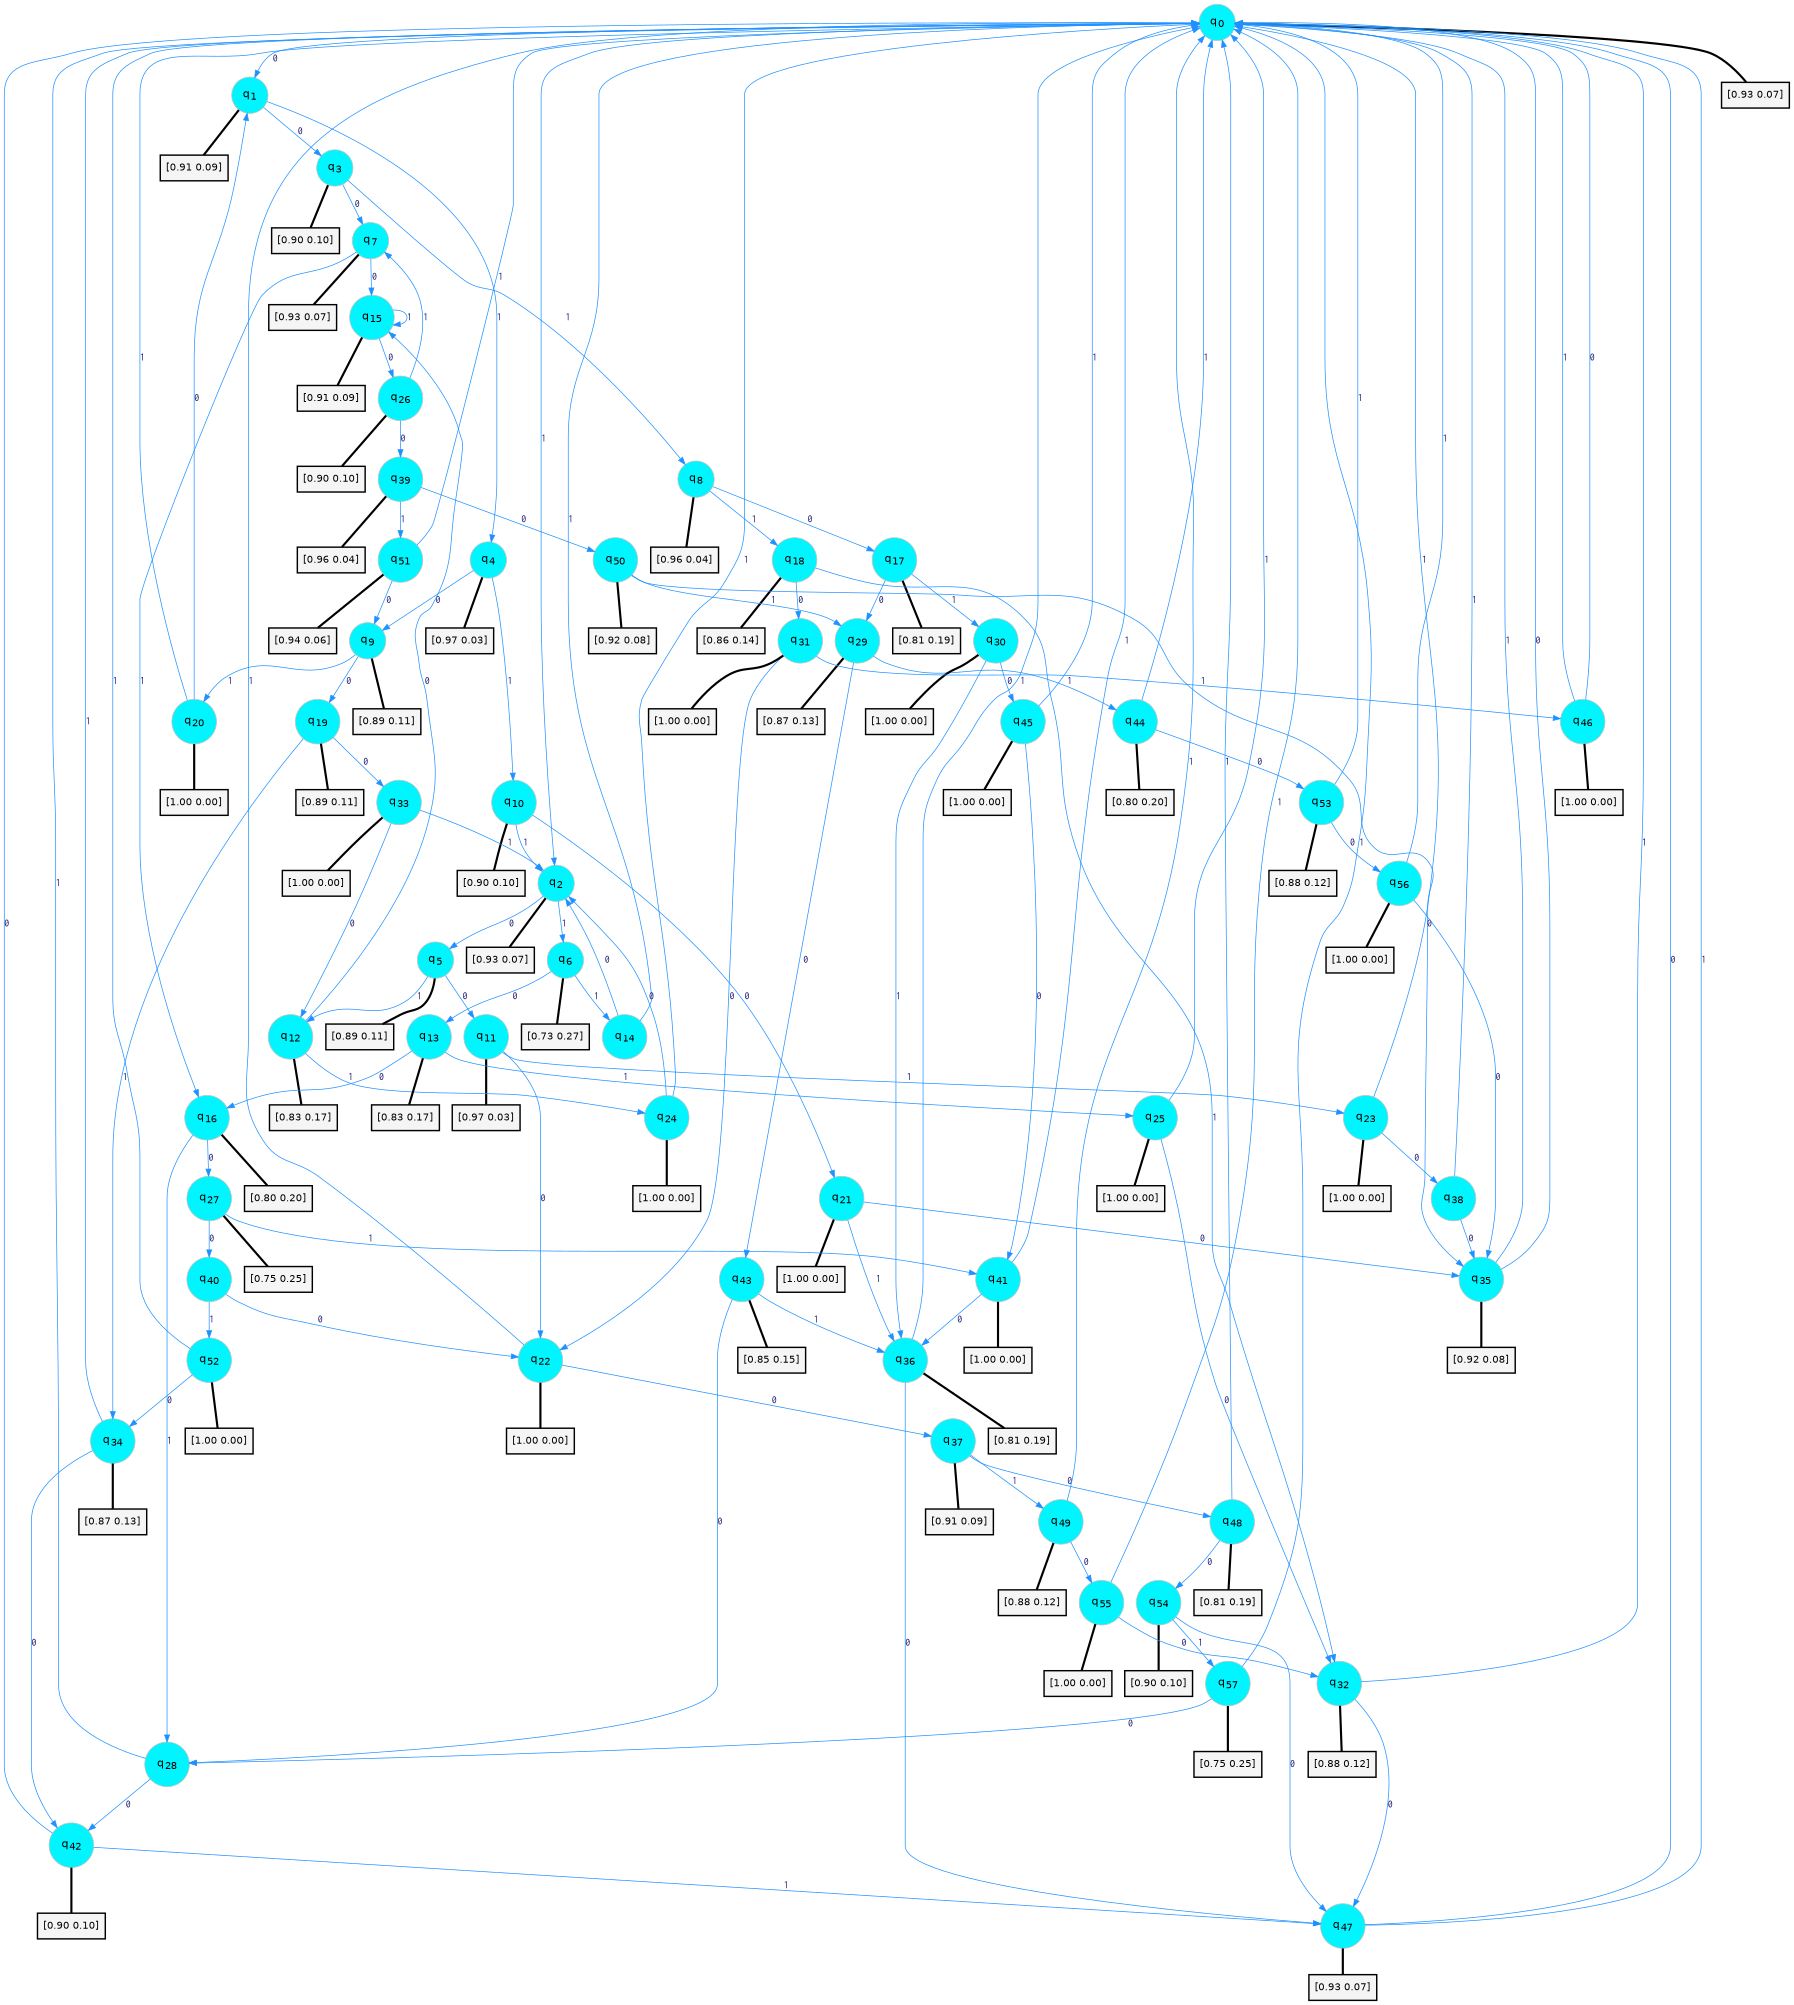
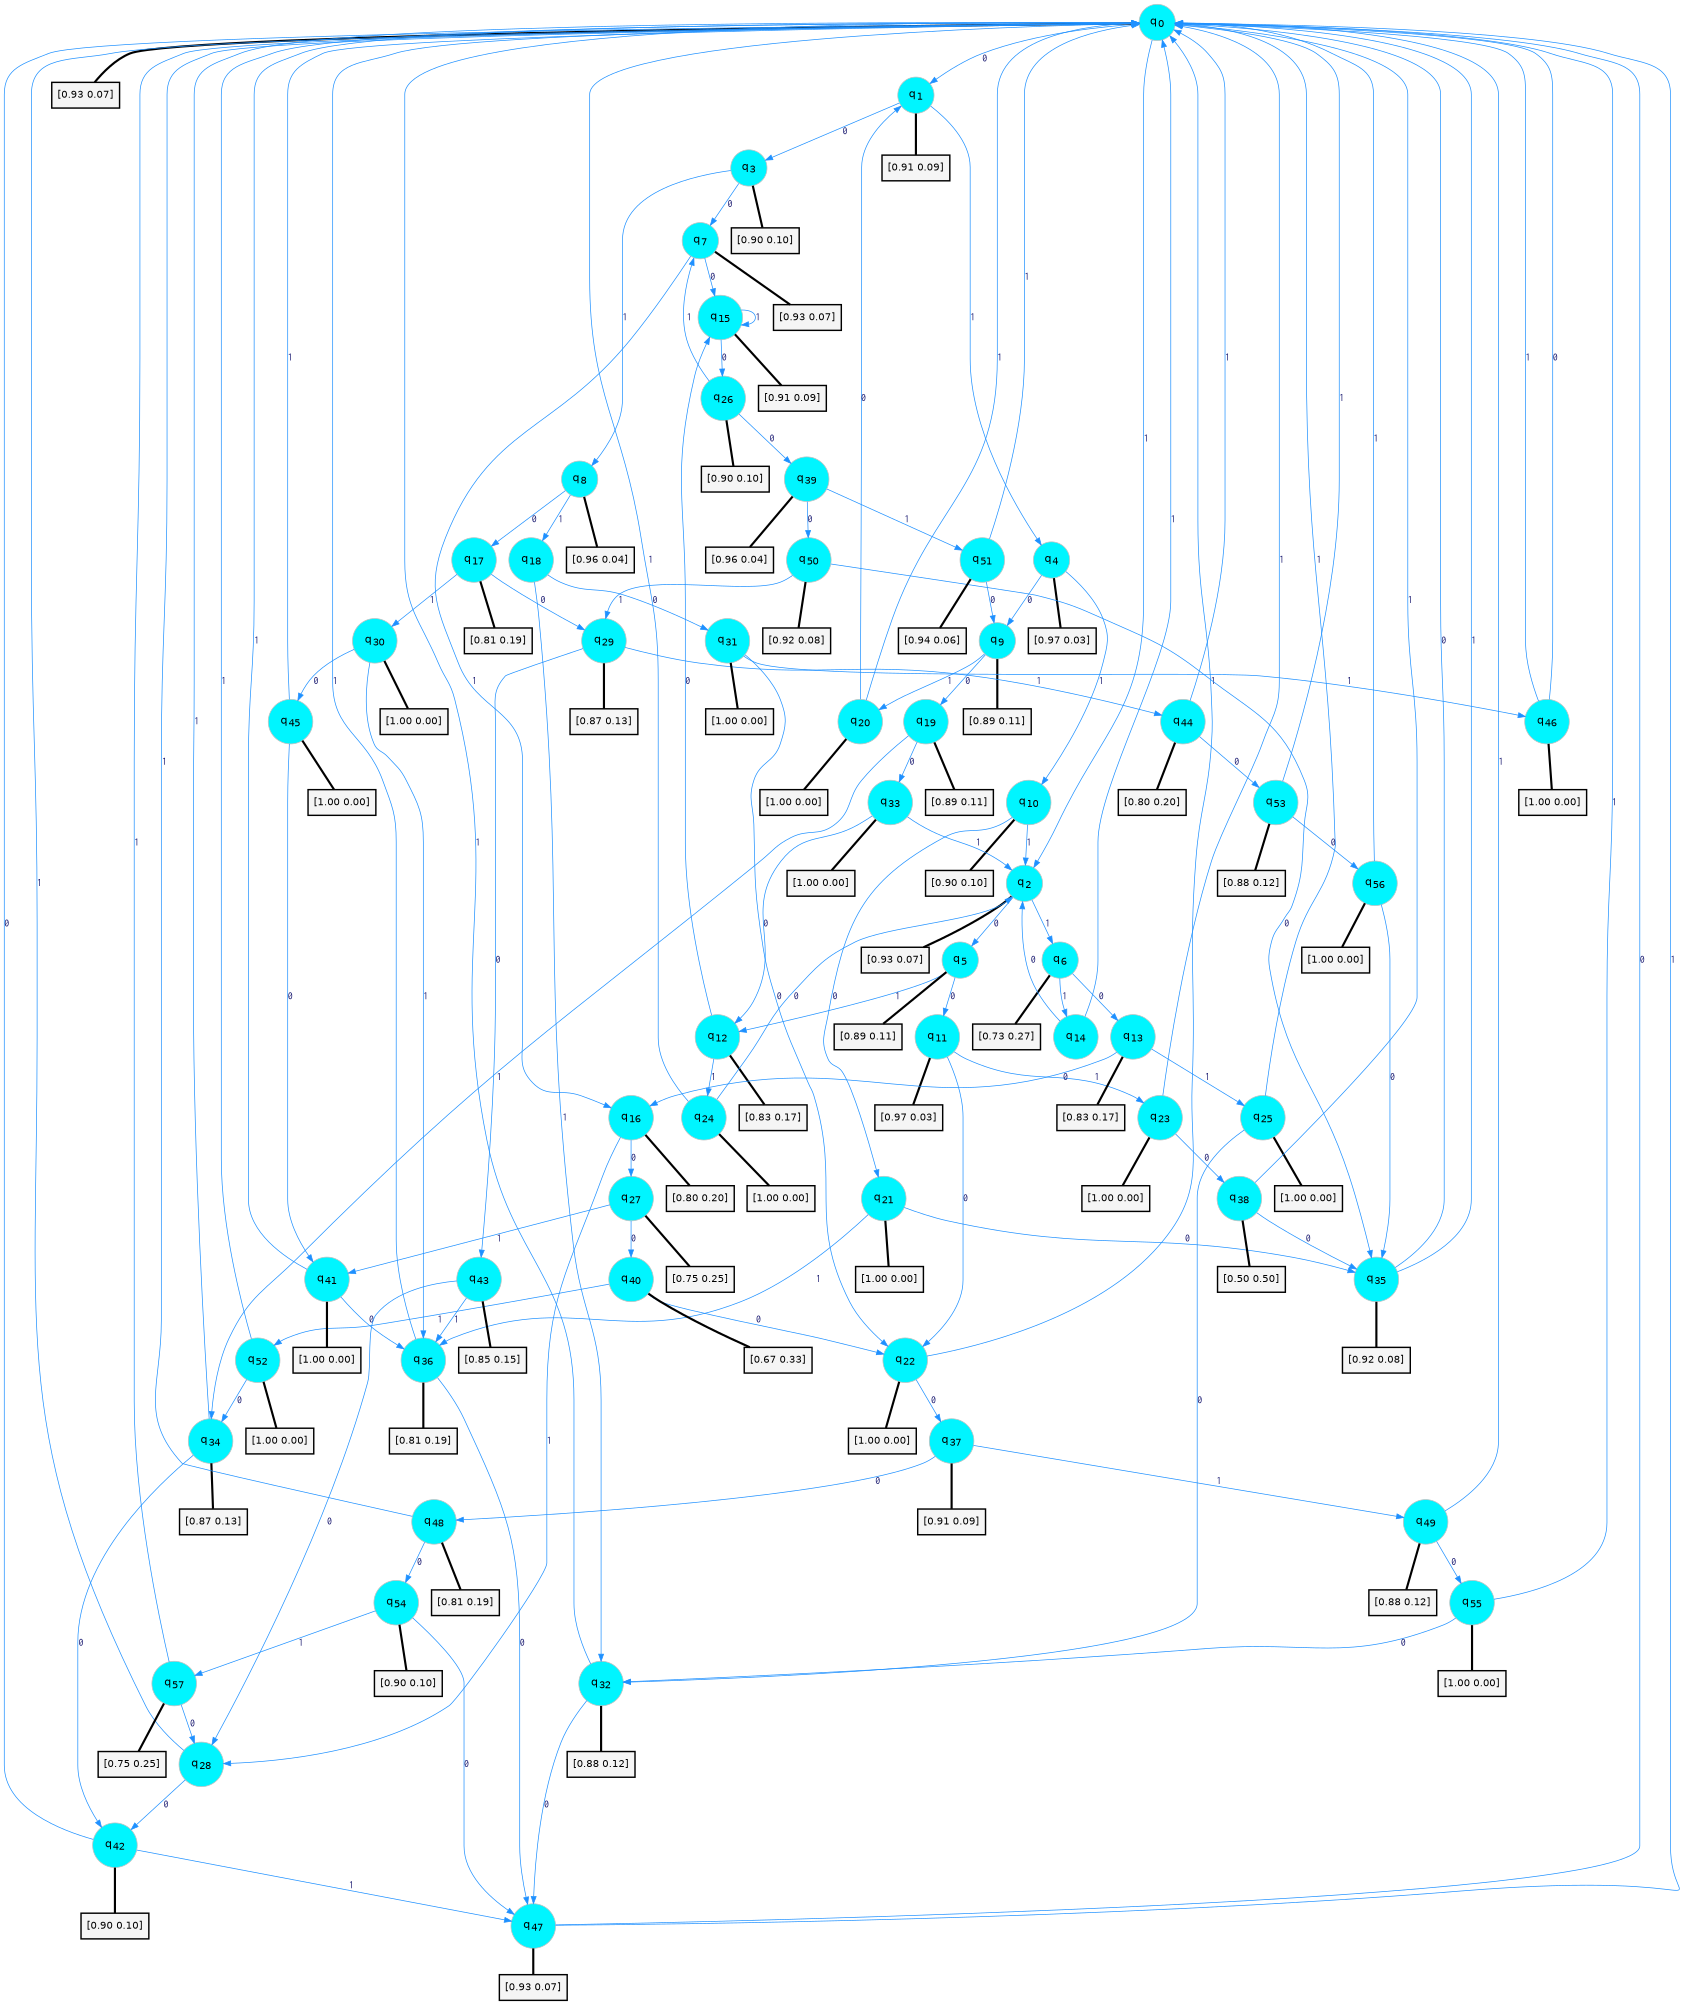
(731, 641) -> none
none -> (1251, 1279)
none -> (778, 1360)
